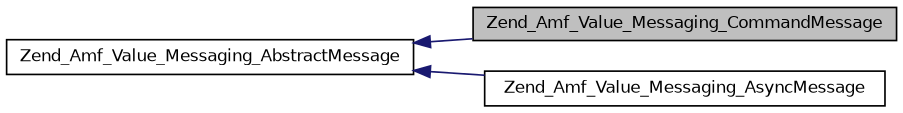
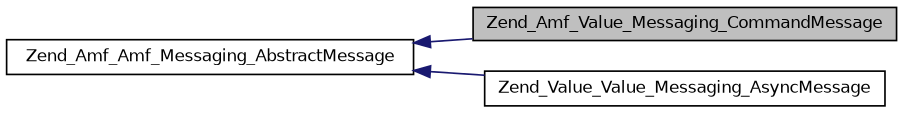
(210, 57) -> (210, 57)
(685, 88) -> (685, 88)
